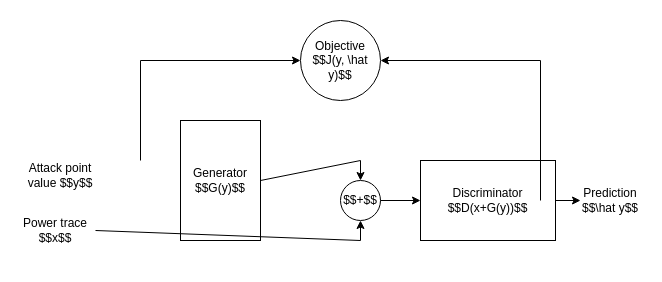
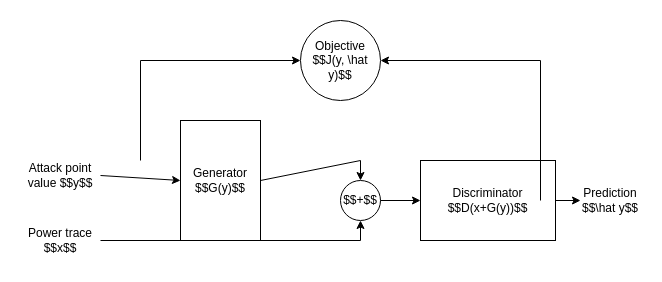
none -> (137, 178)
(56, 231) -> (61, 241)
